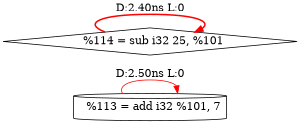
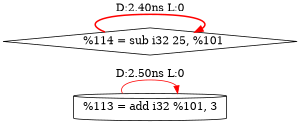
(150, 107) -> (150, 107)
